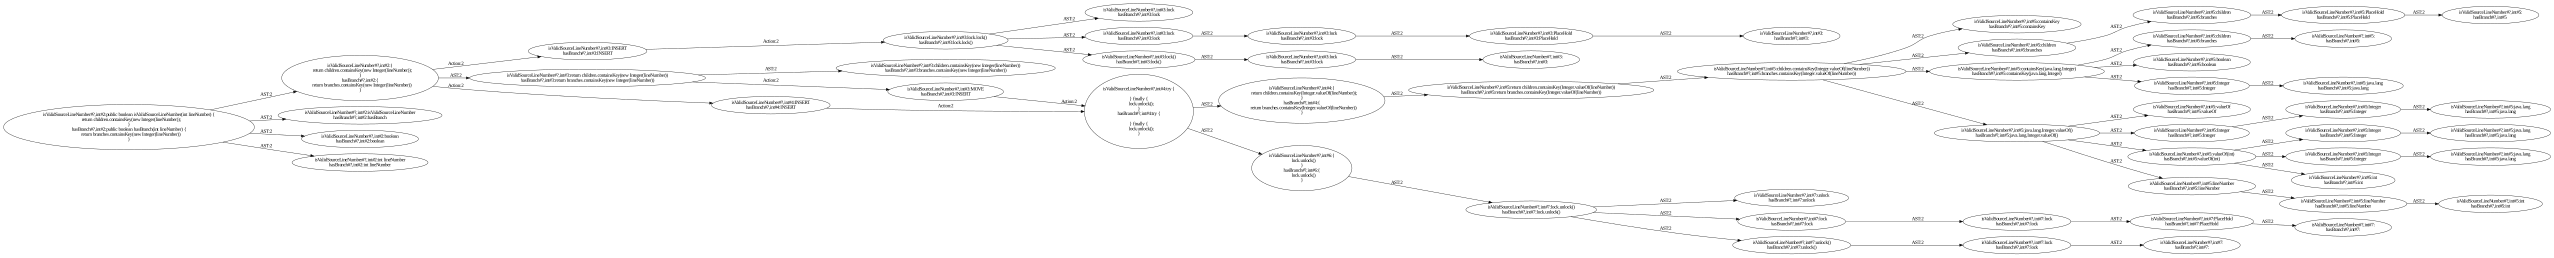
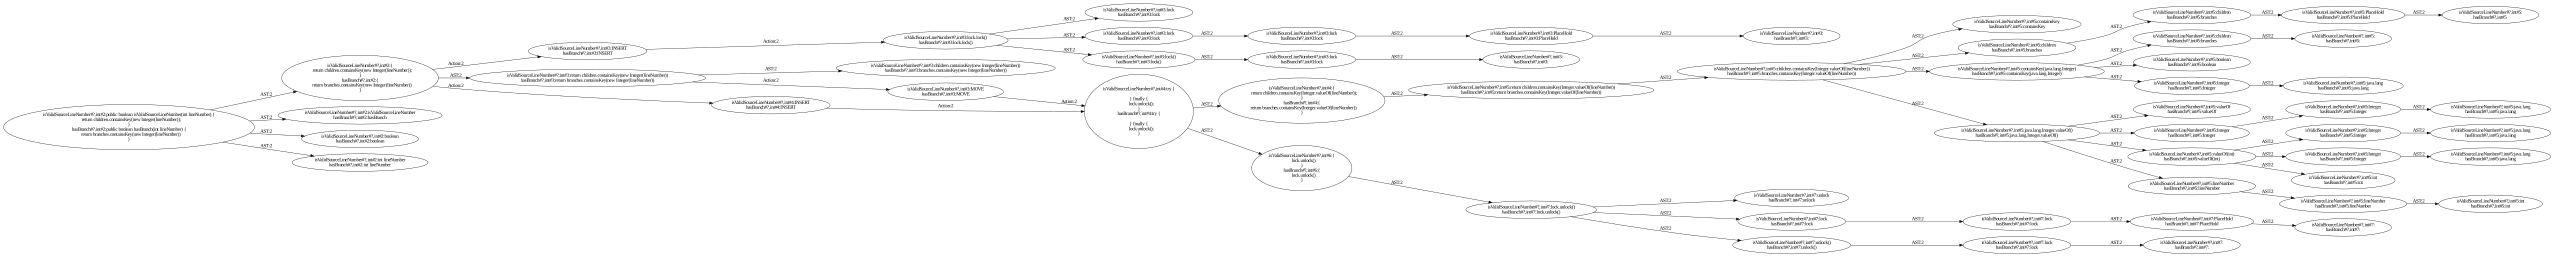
(946, 92) -> (946, 92)
